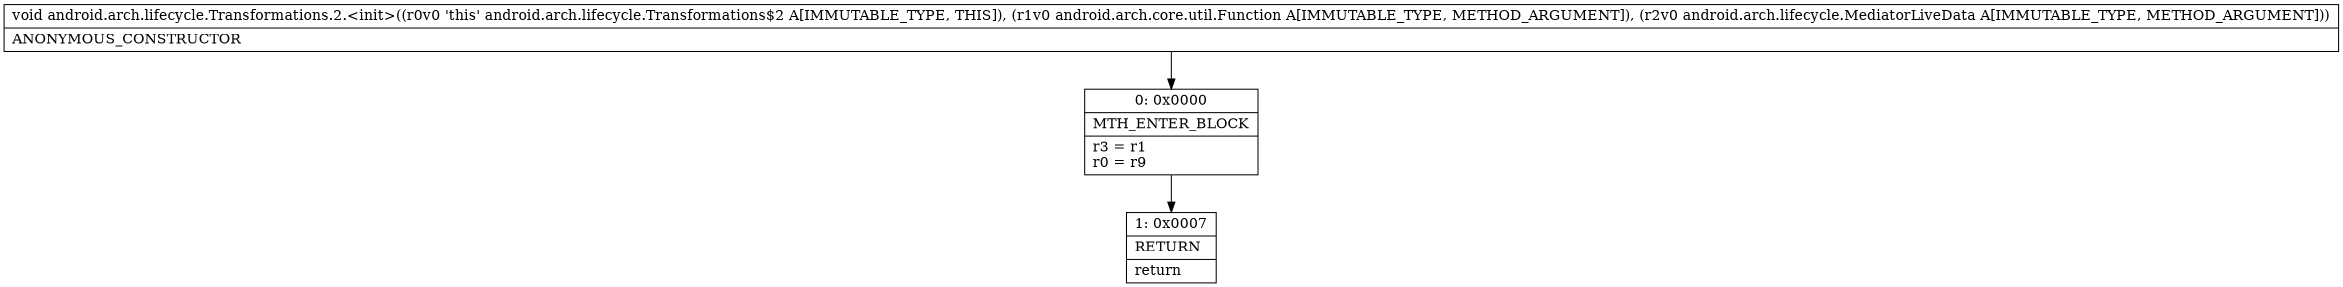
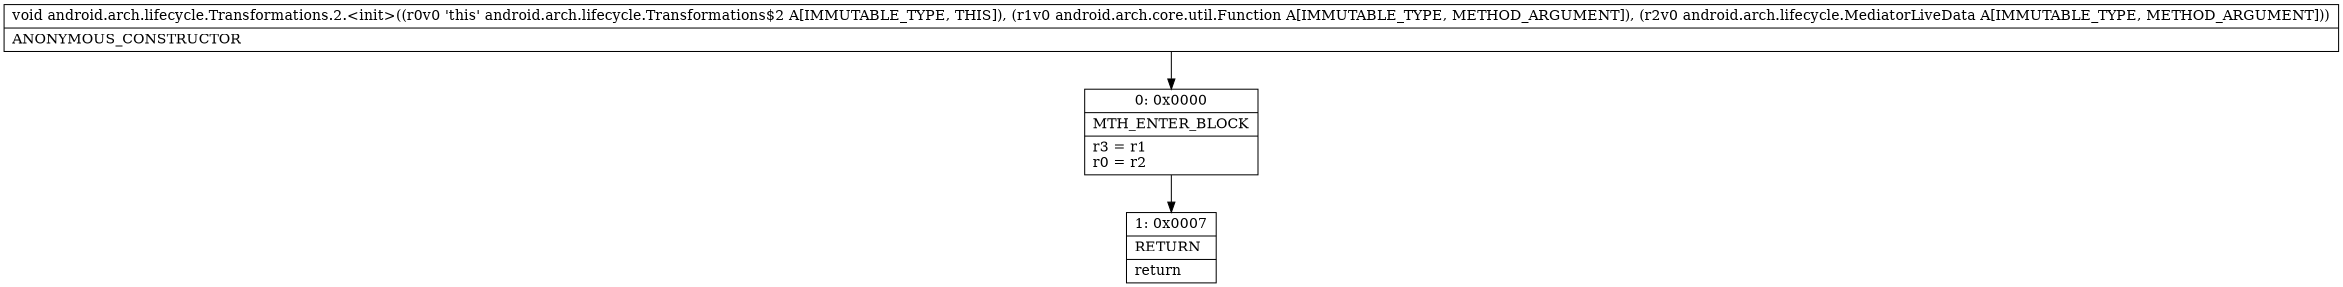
(1120, 163) -> (1120, 163)
